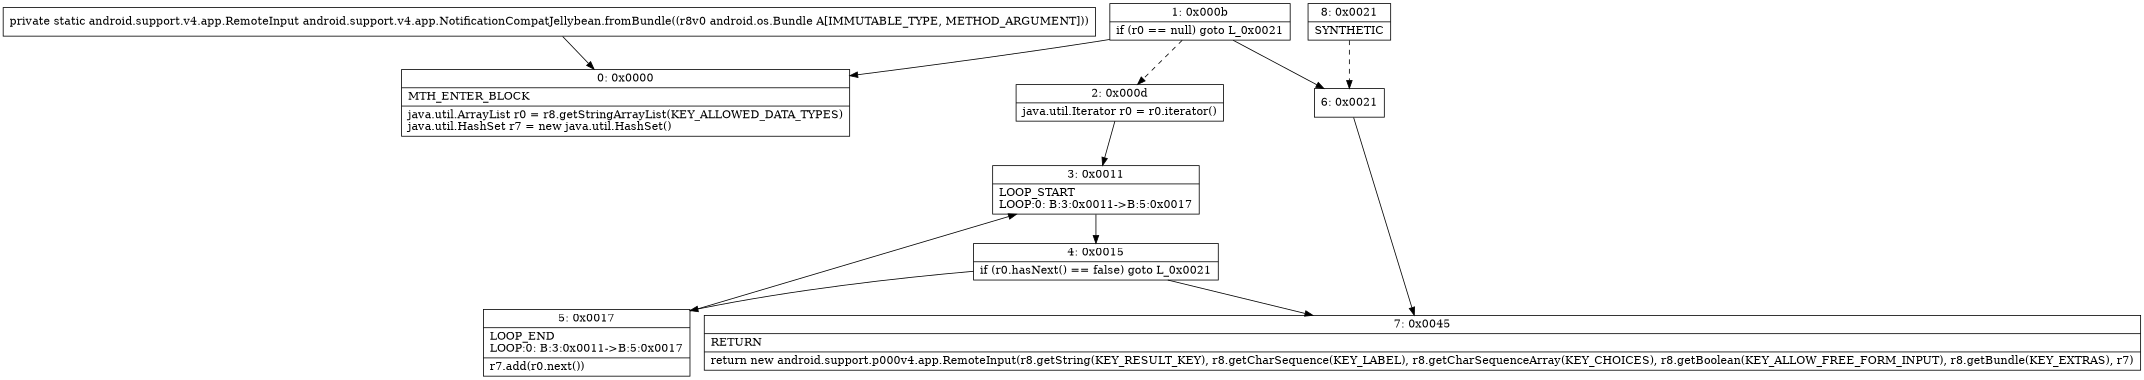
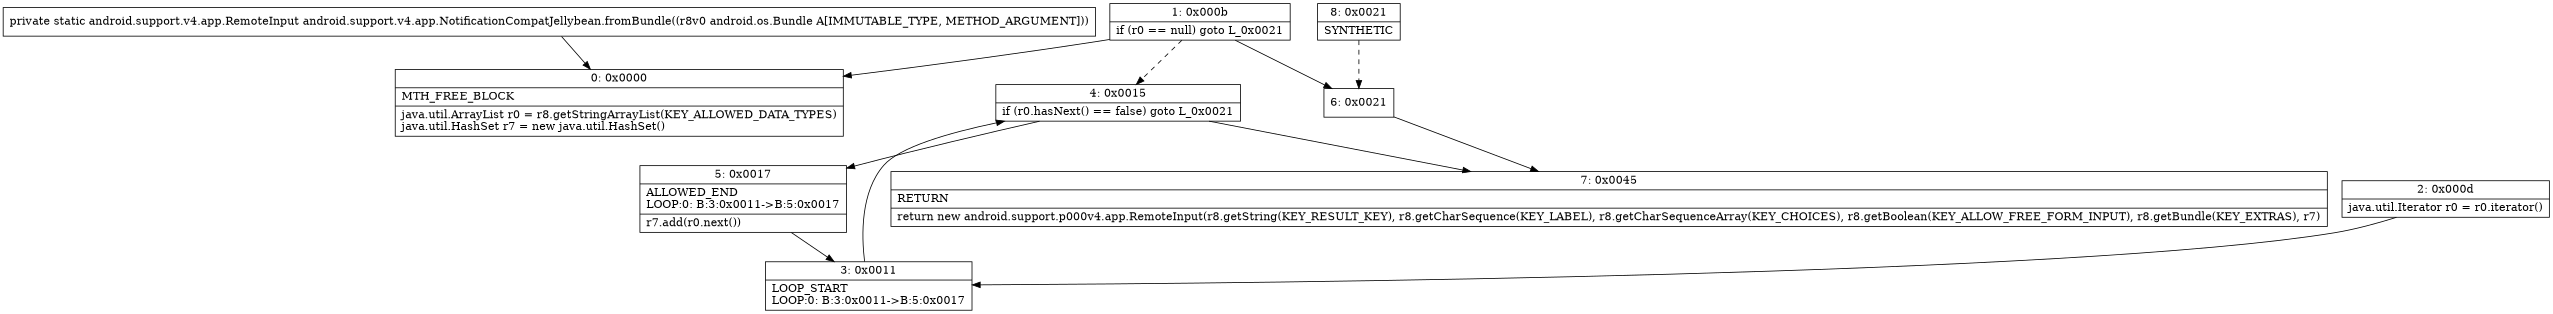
(1163, 59) -> (1162, 60)
(469, 97) -> (458, 97)
(522, 336) -> (692, 193)
